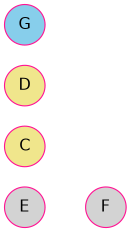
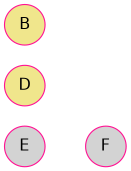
(25, 25) -> none
none -> (25, 25)
(25, 146) -> none
